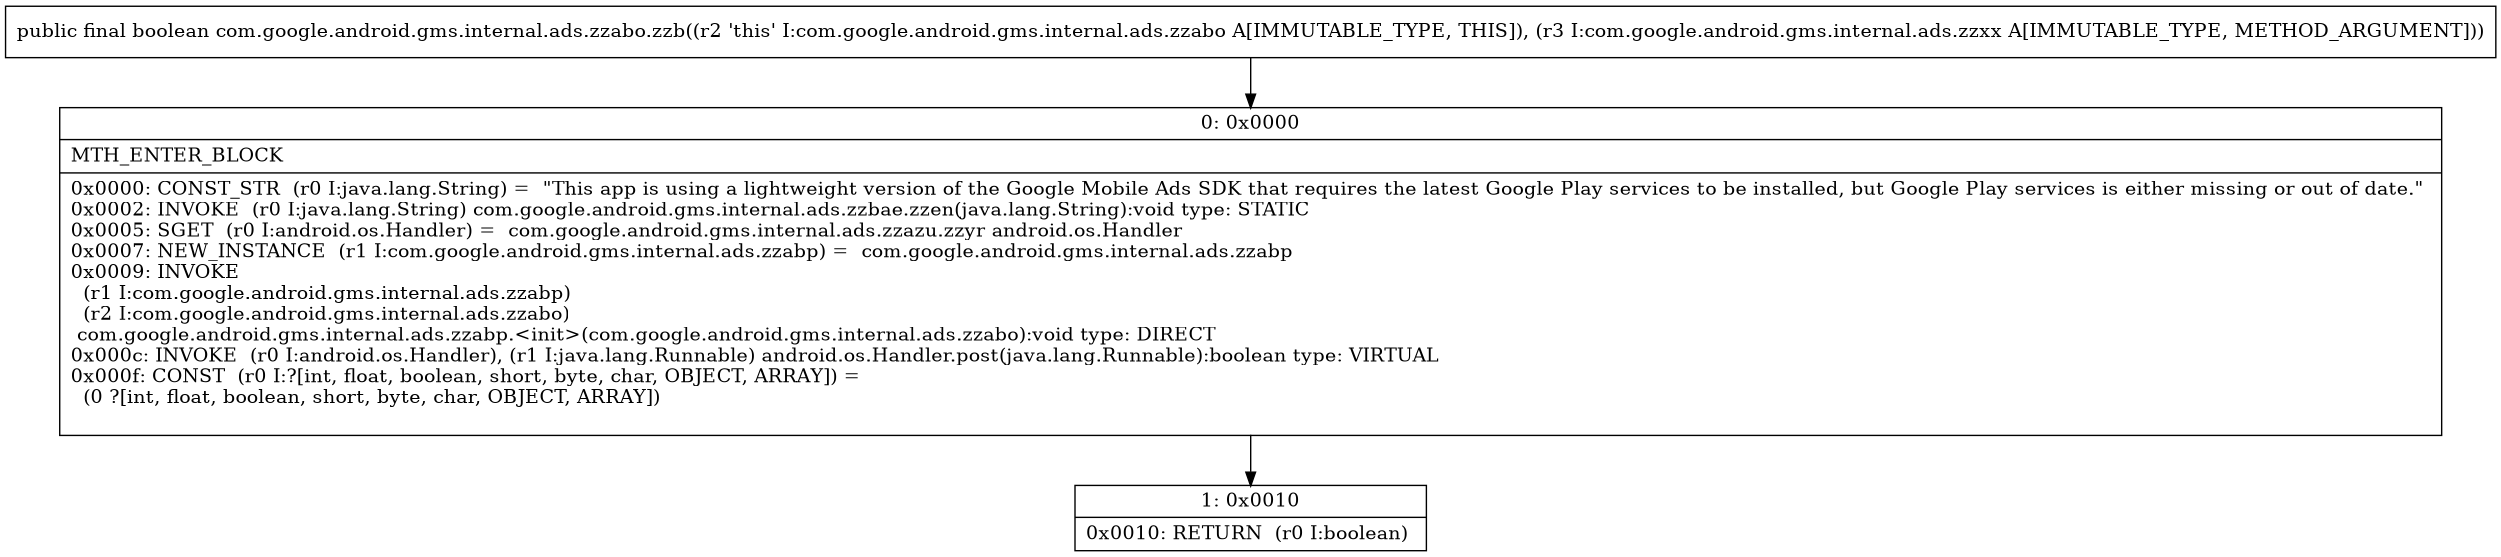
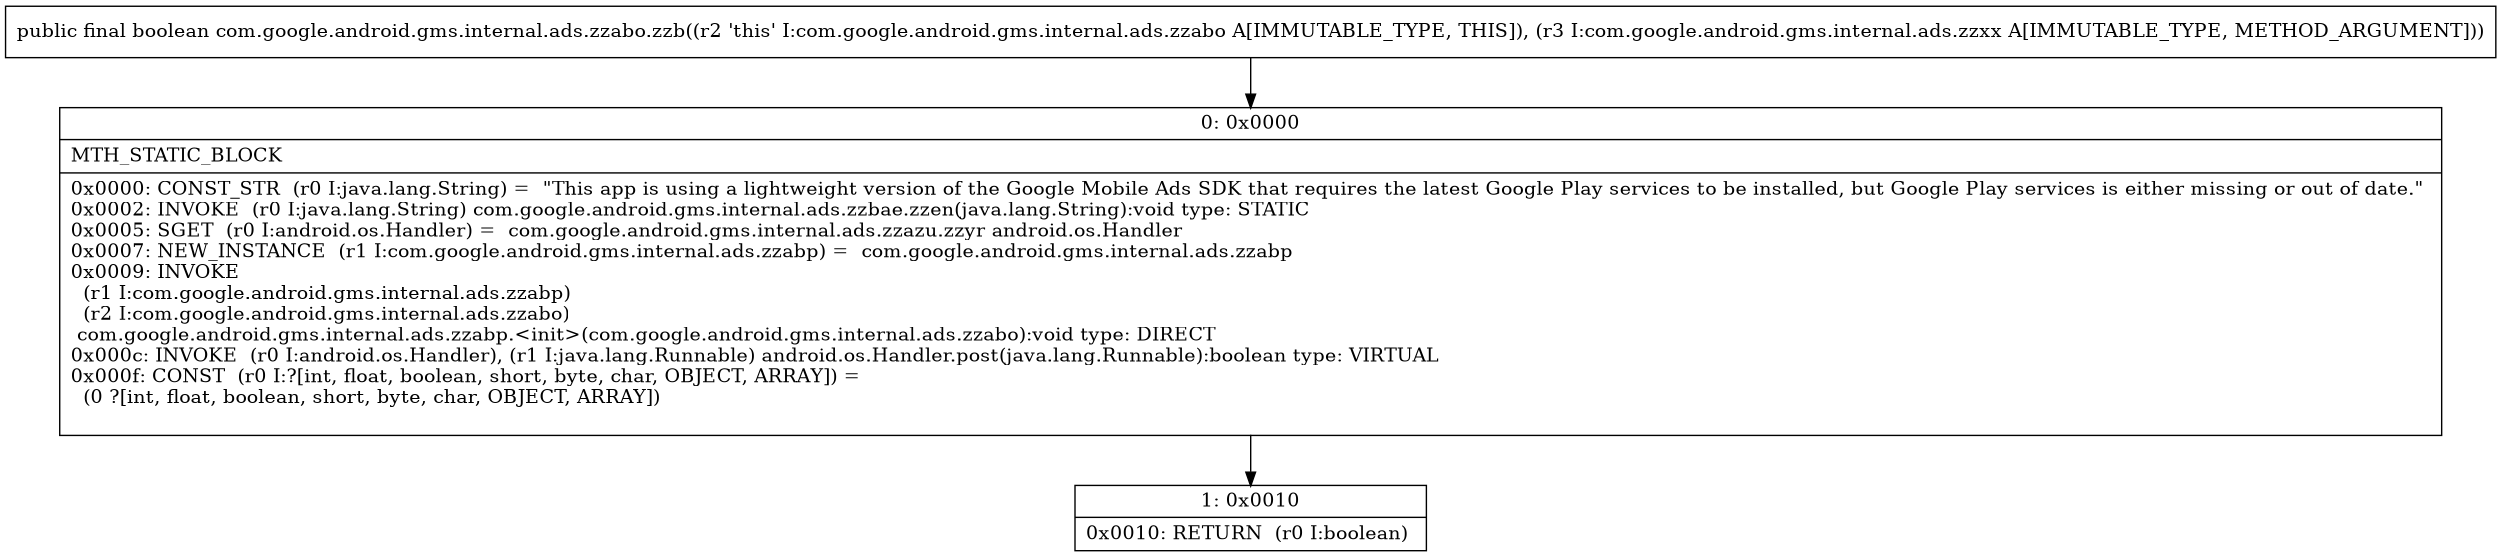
(178, 156) -> (177, 156)
